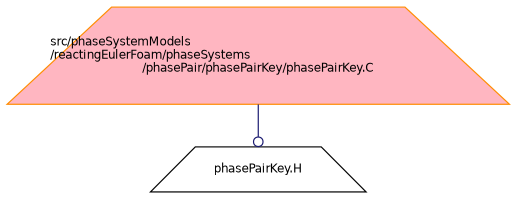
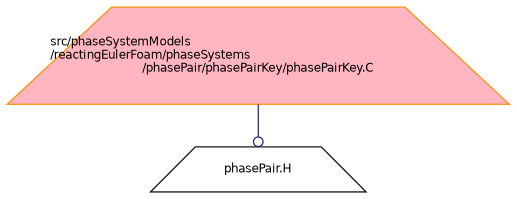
(258, 169) -> (258, 169)
